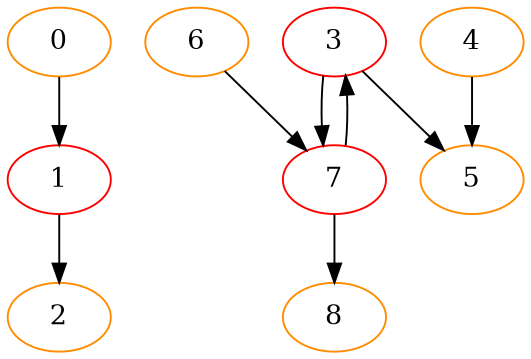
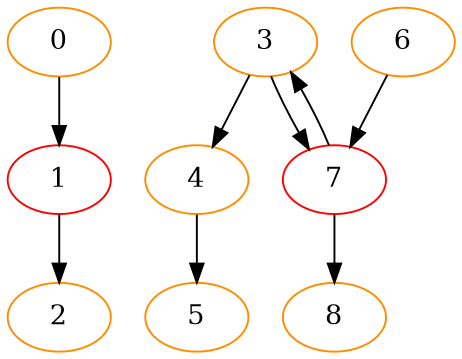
(334, 42) -> (266, 42)
(396, 104) -> (236, 102)
